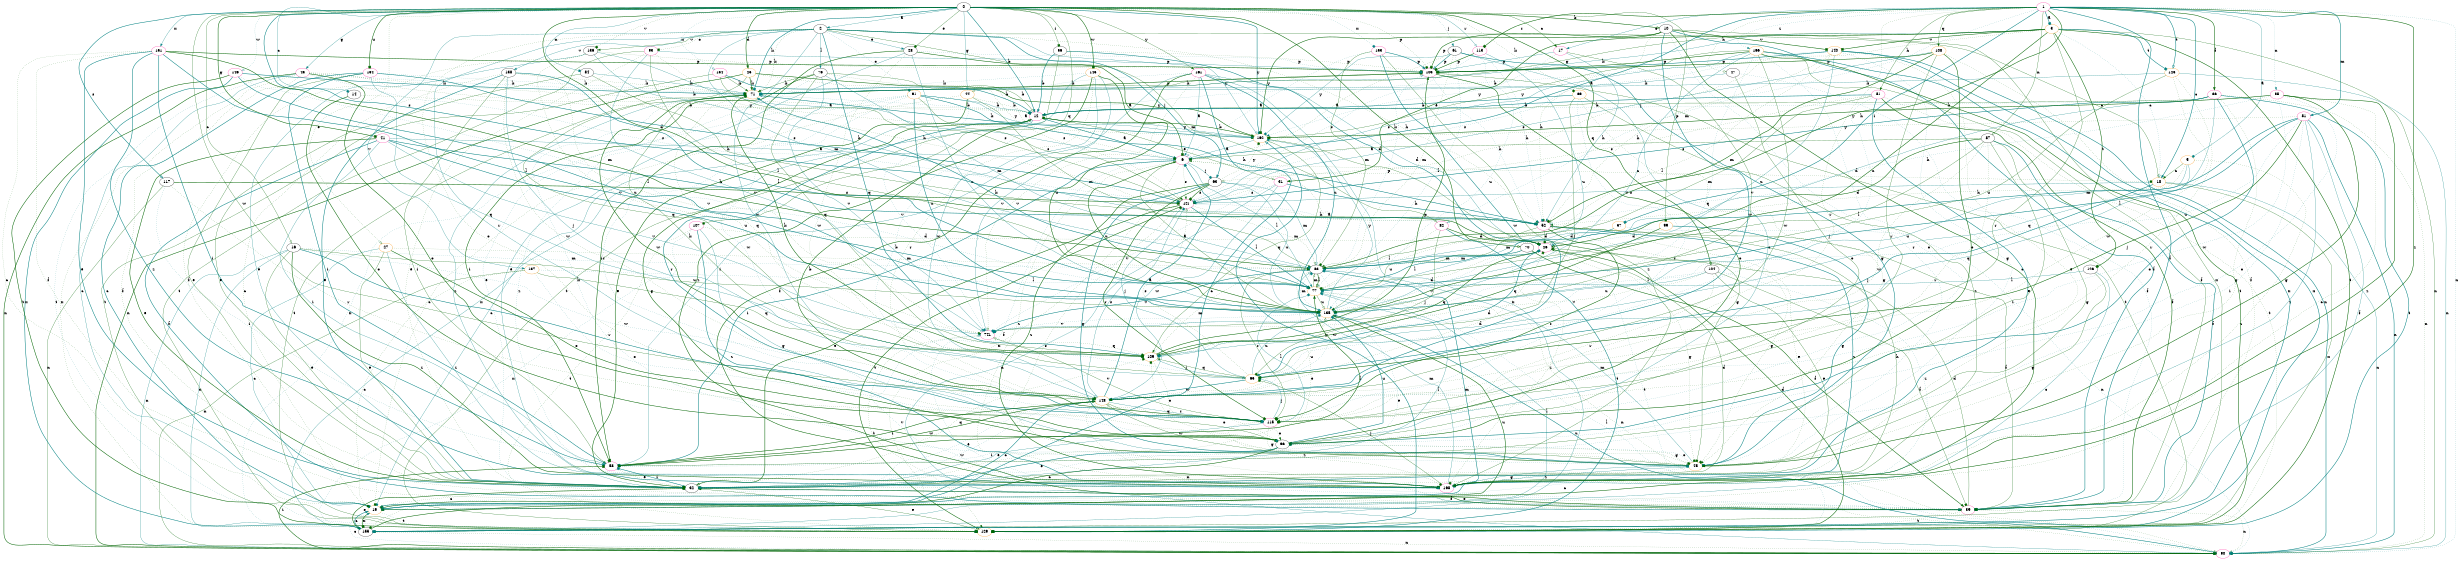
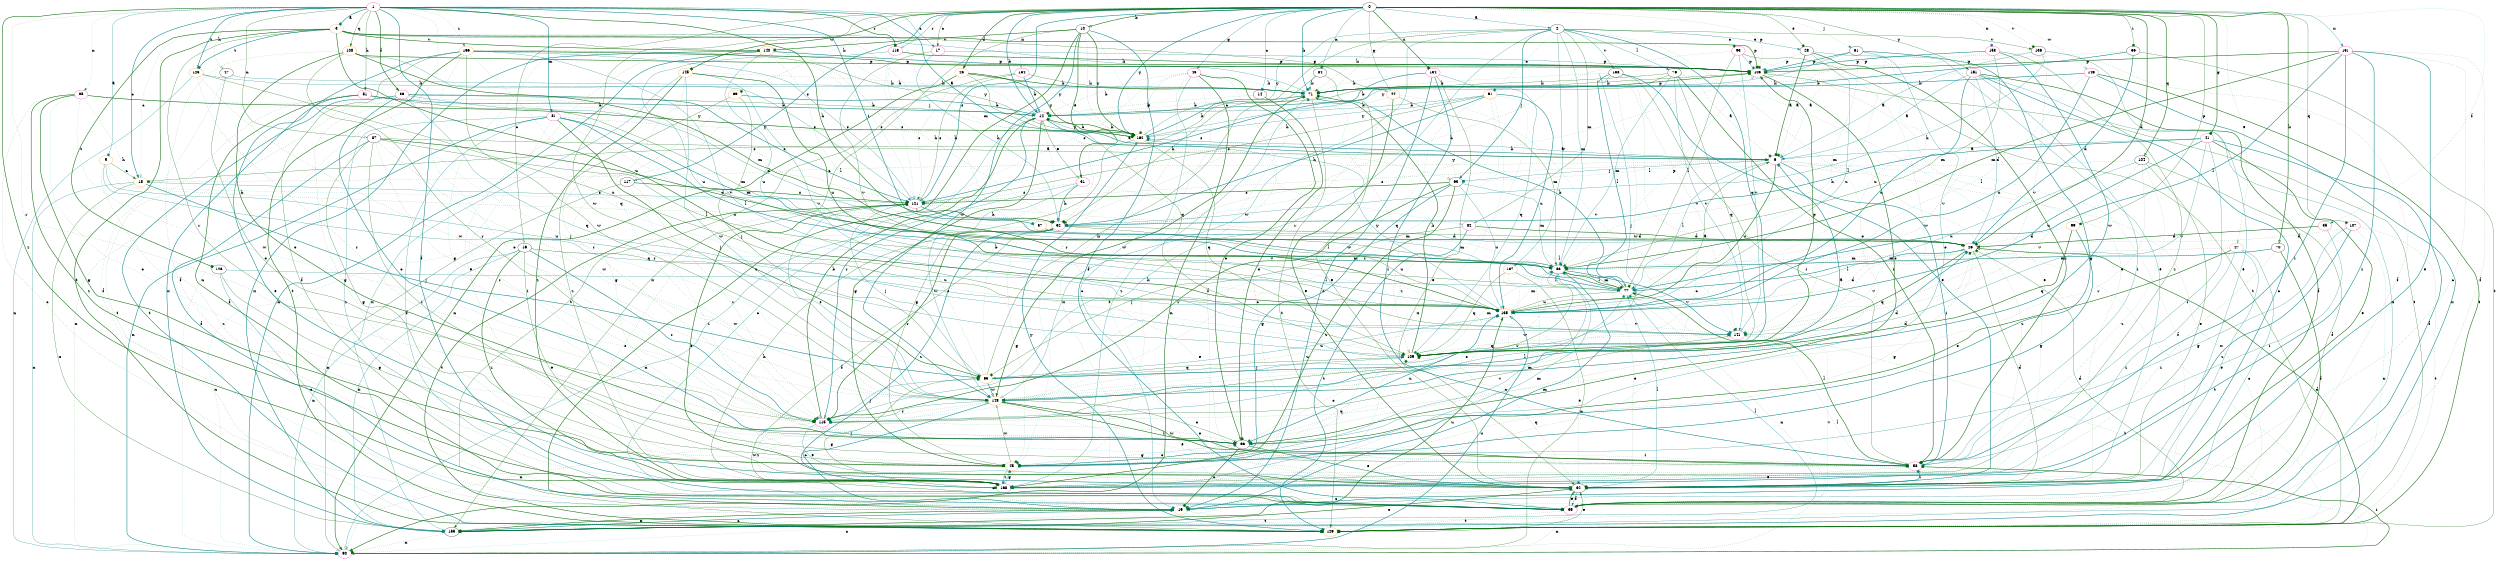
(1303, 185) -> none
none -> (2325, 226)
(2433, 247) -> none
(1515, 284) -> (1783, 166)
(988, 335) -> (1737, 335)
(445, 459) -> (2163, 469)
